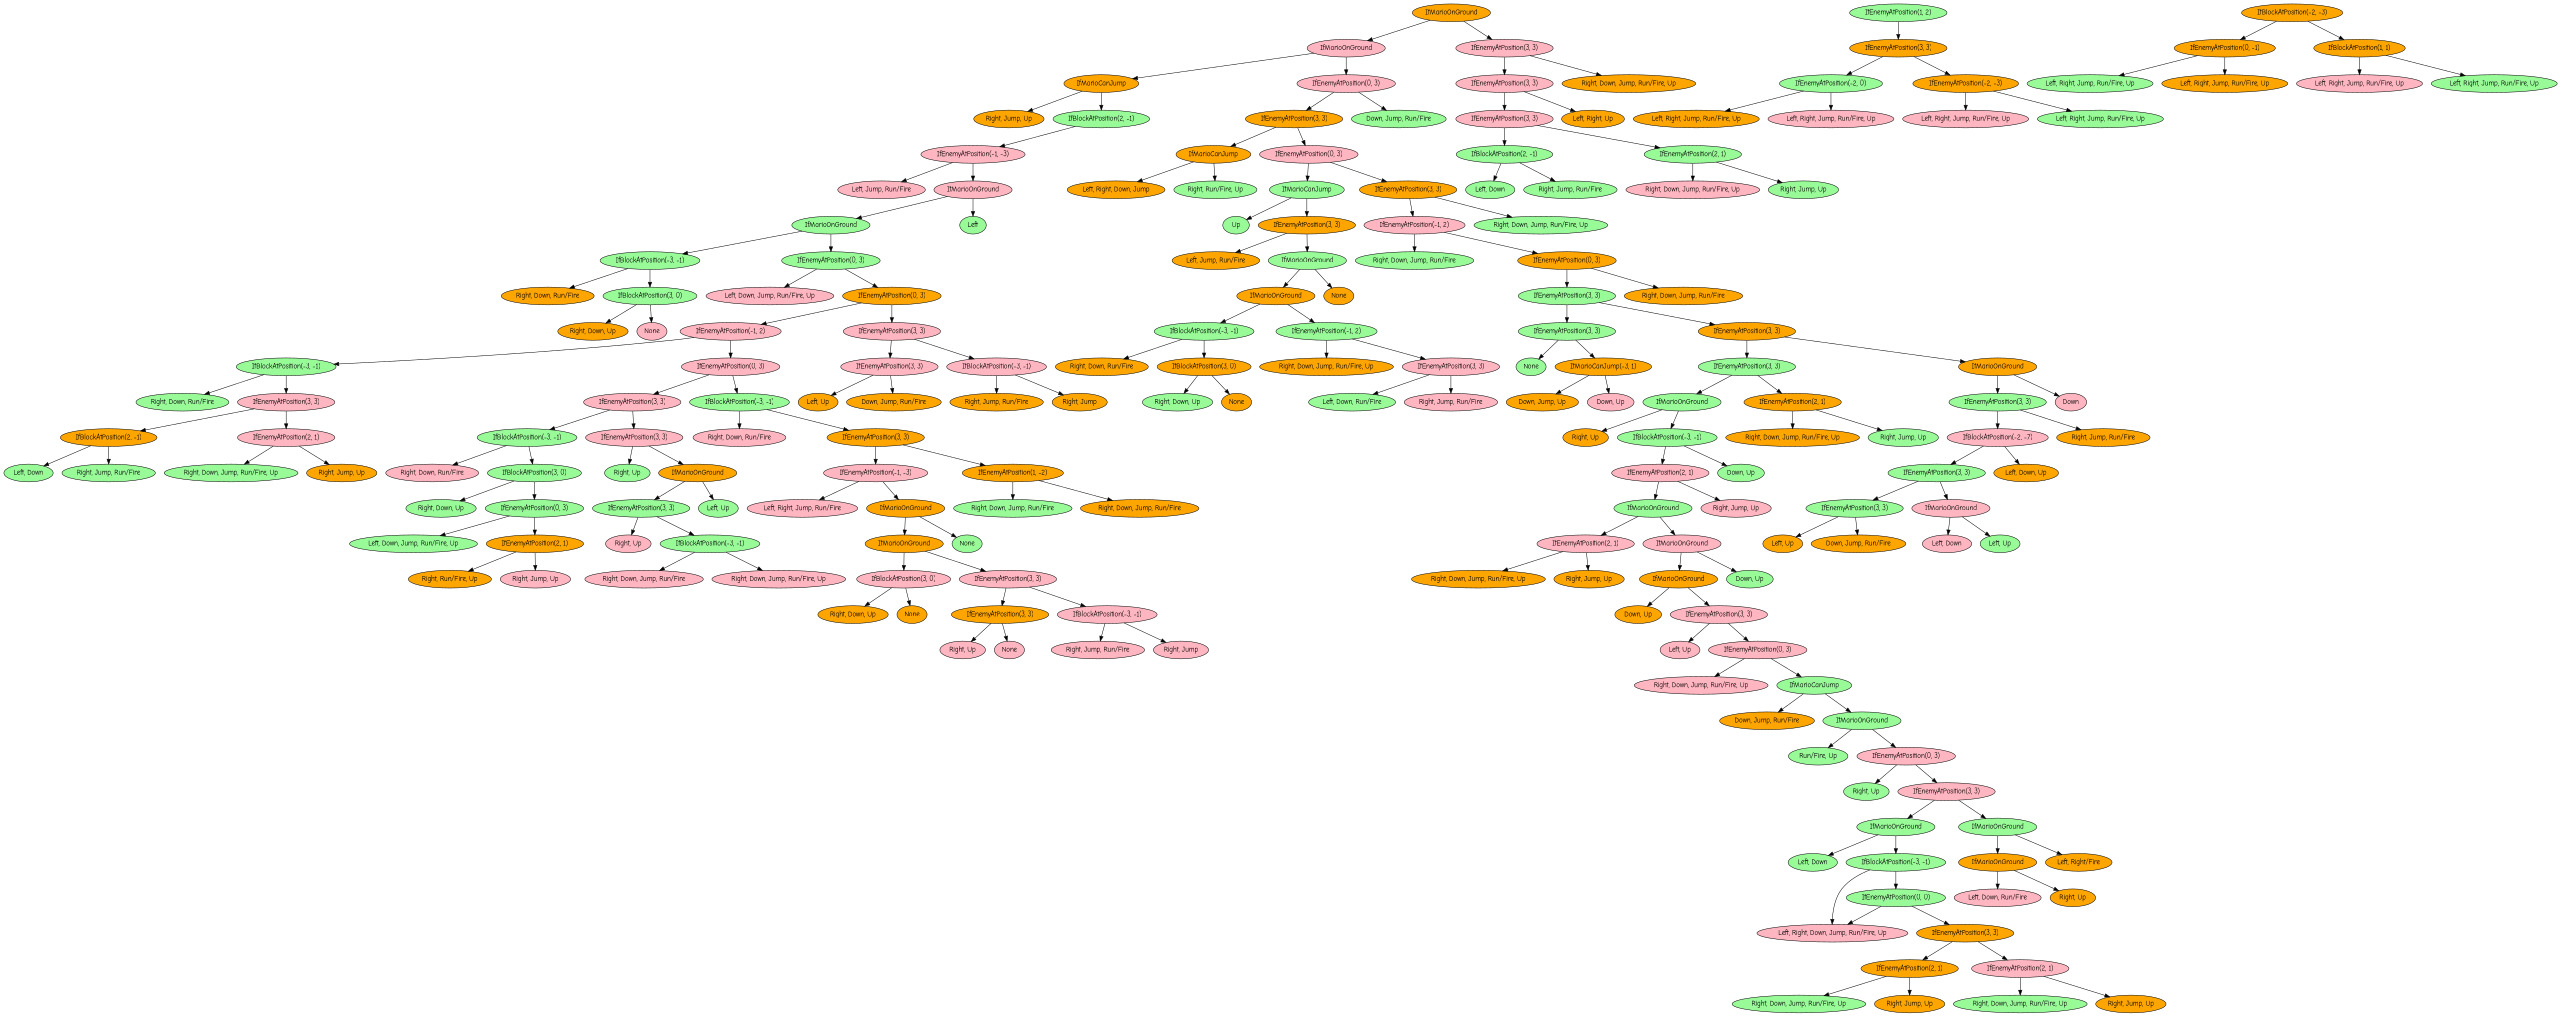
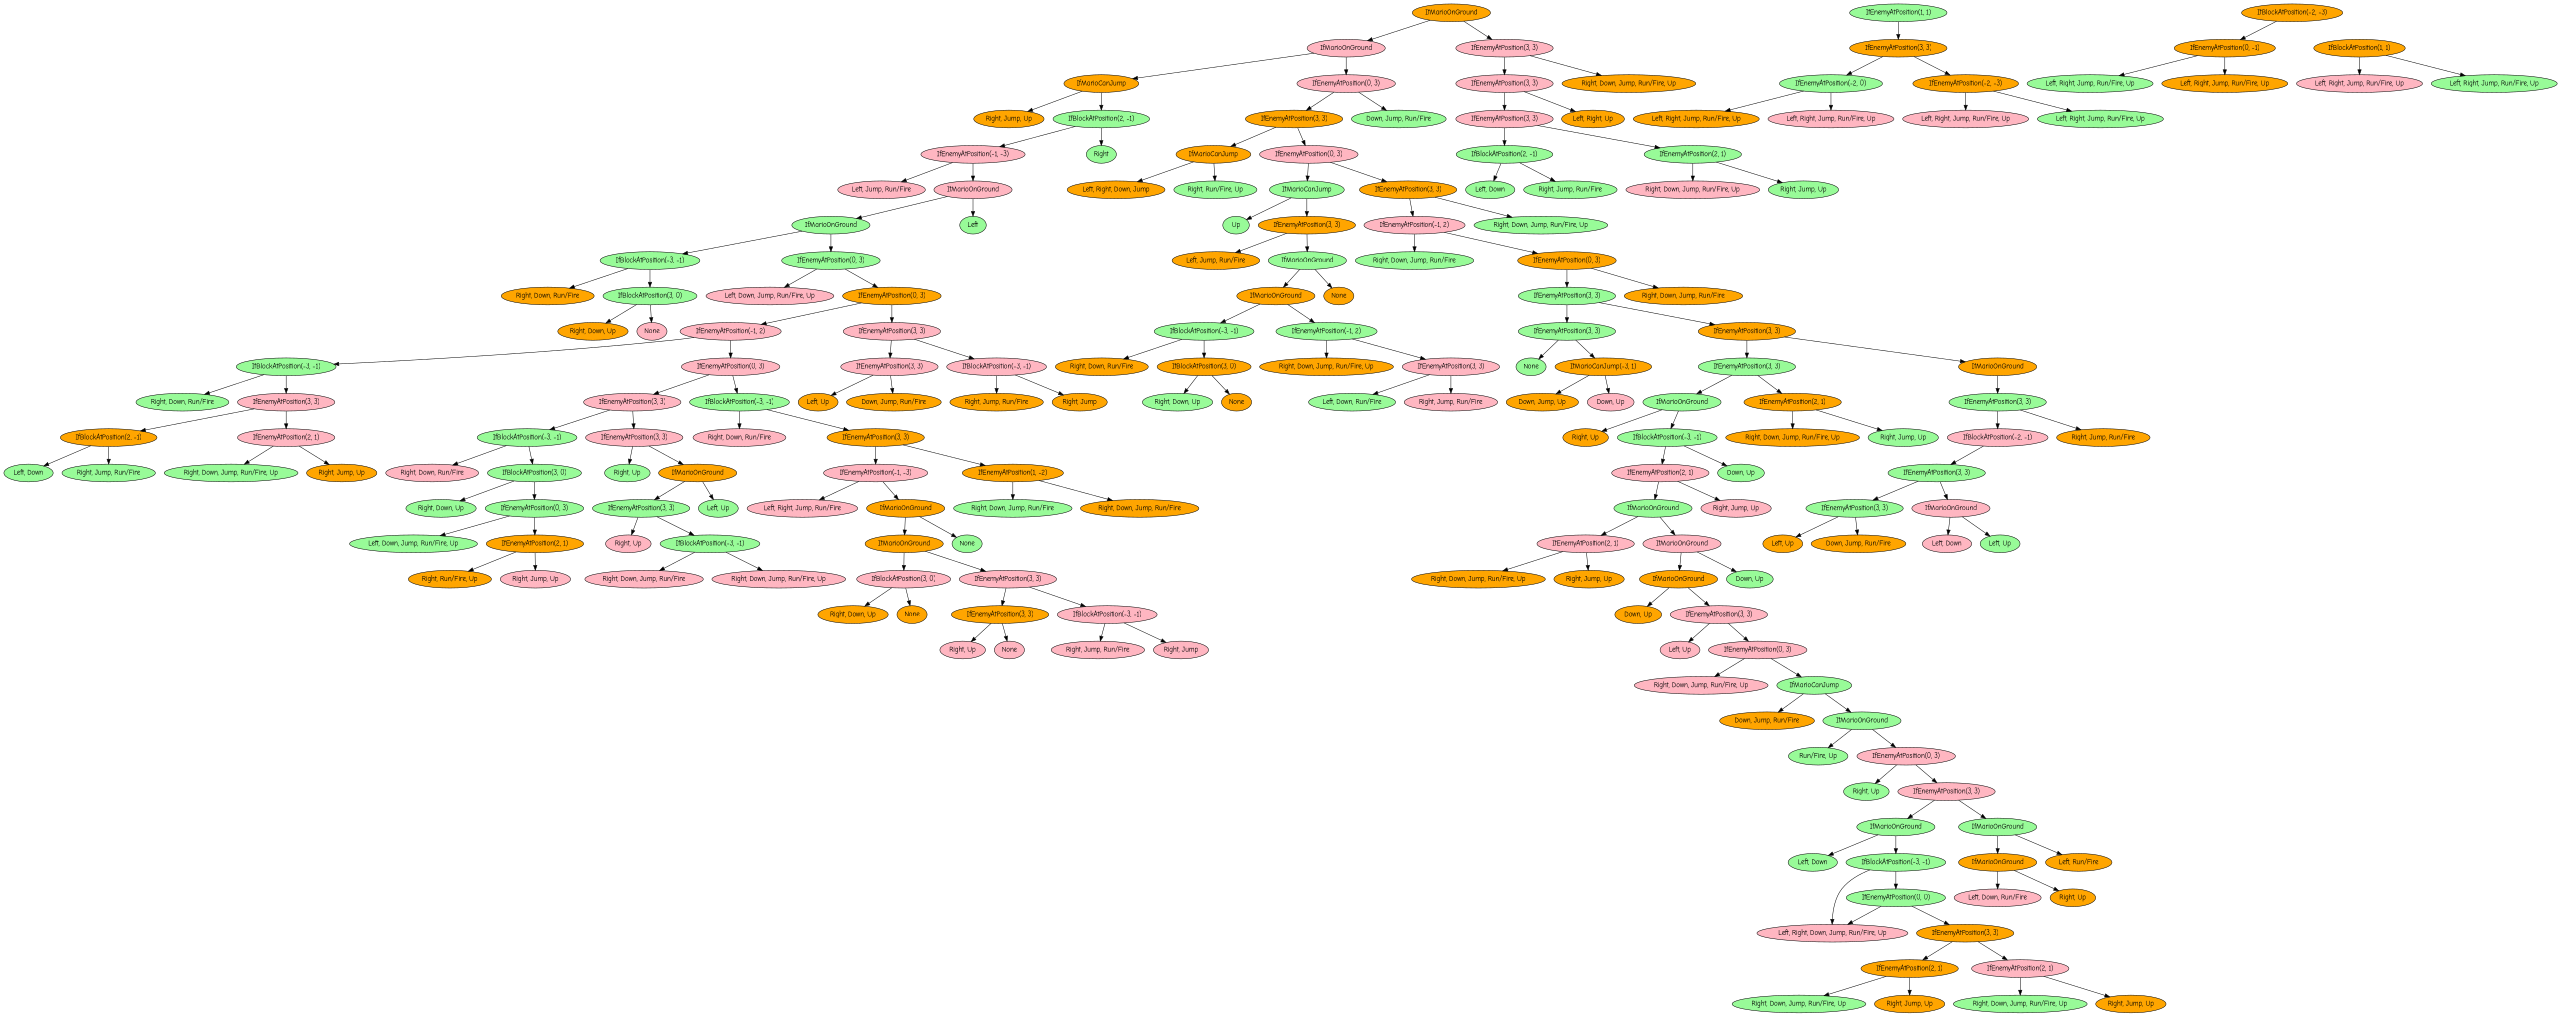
(1898, 13) -> (1898, 13)
(2324, 29) -> none
none -> (1101, 154)
(2071, 402) -> none
(1998, 438) -> (1998, 438)
(2026, 473) -> none
(2079, 862) -> (2079, 862)
